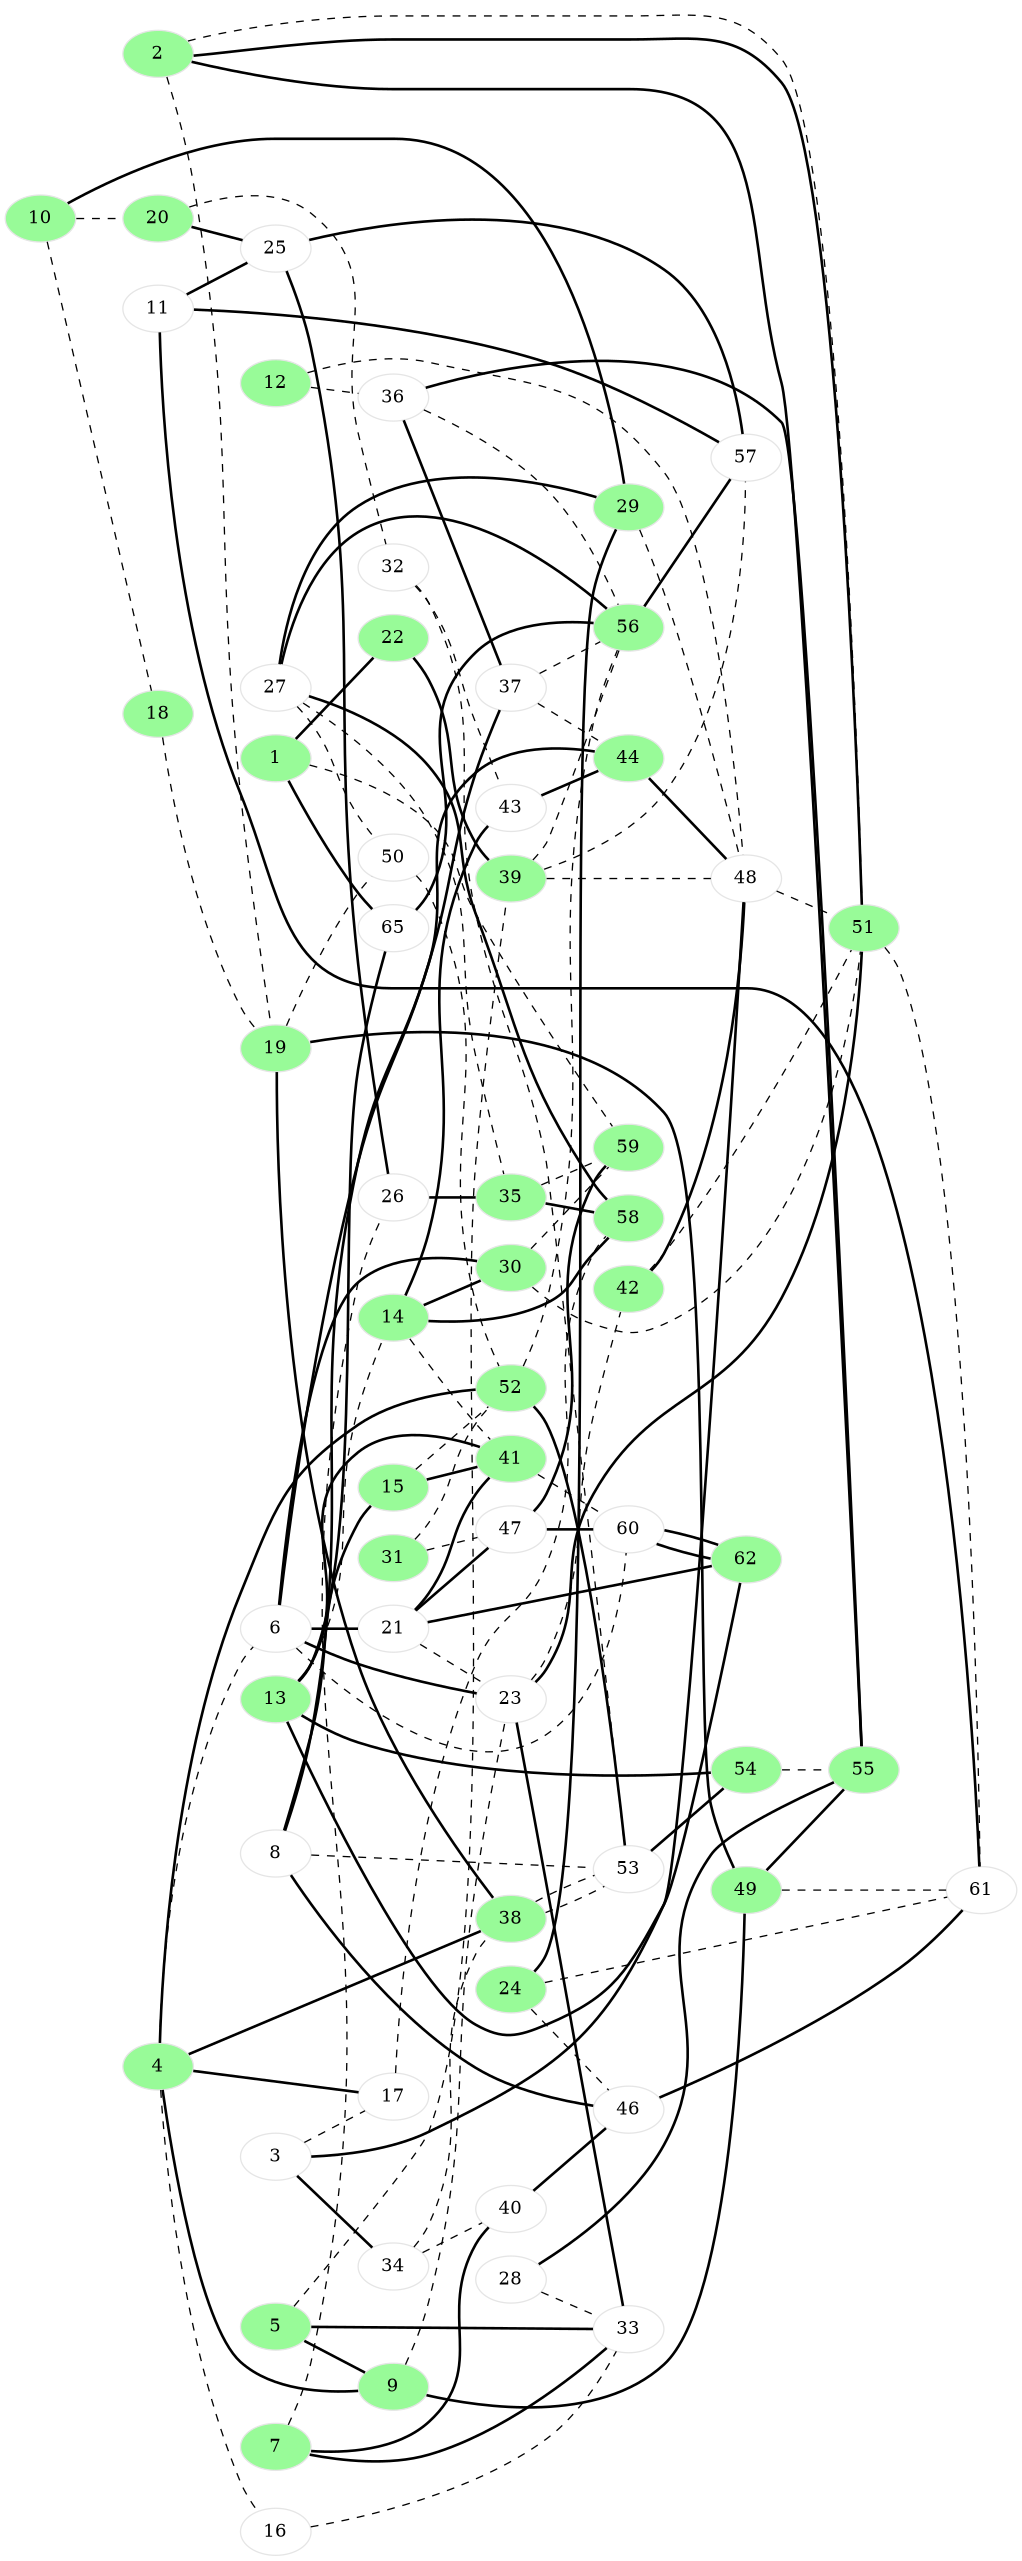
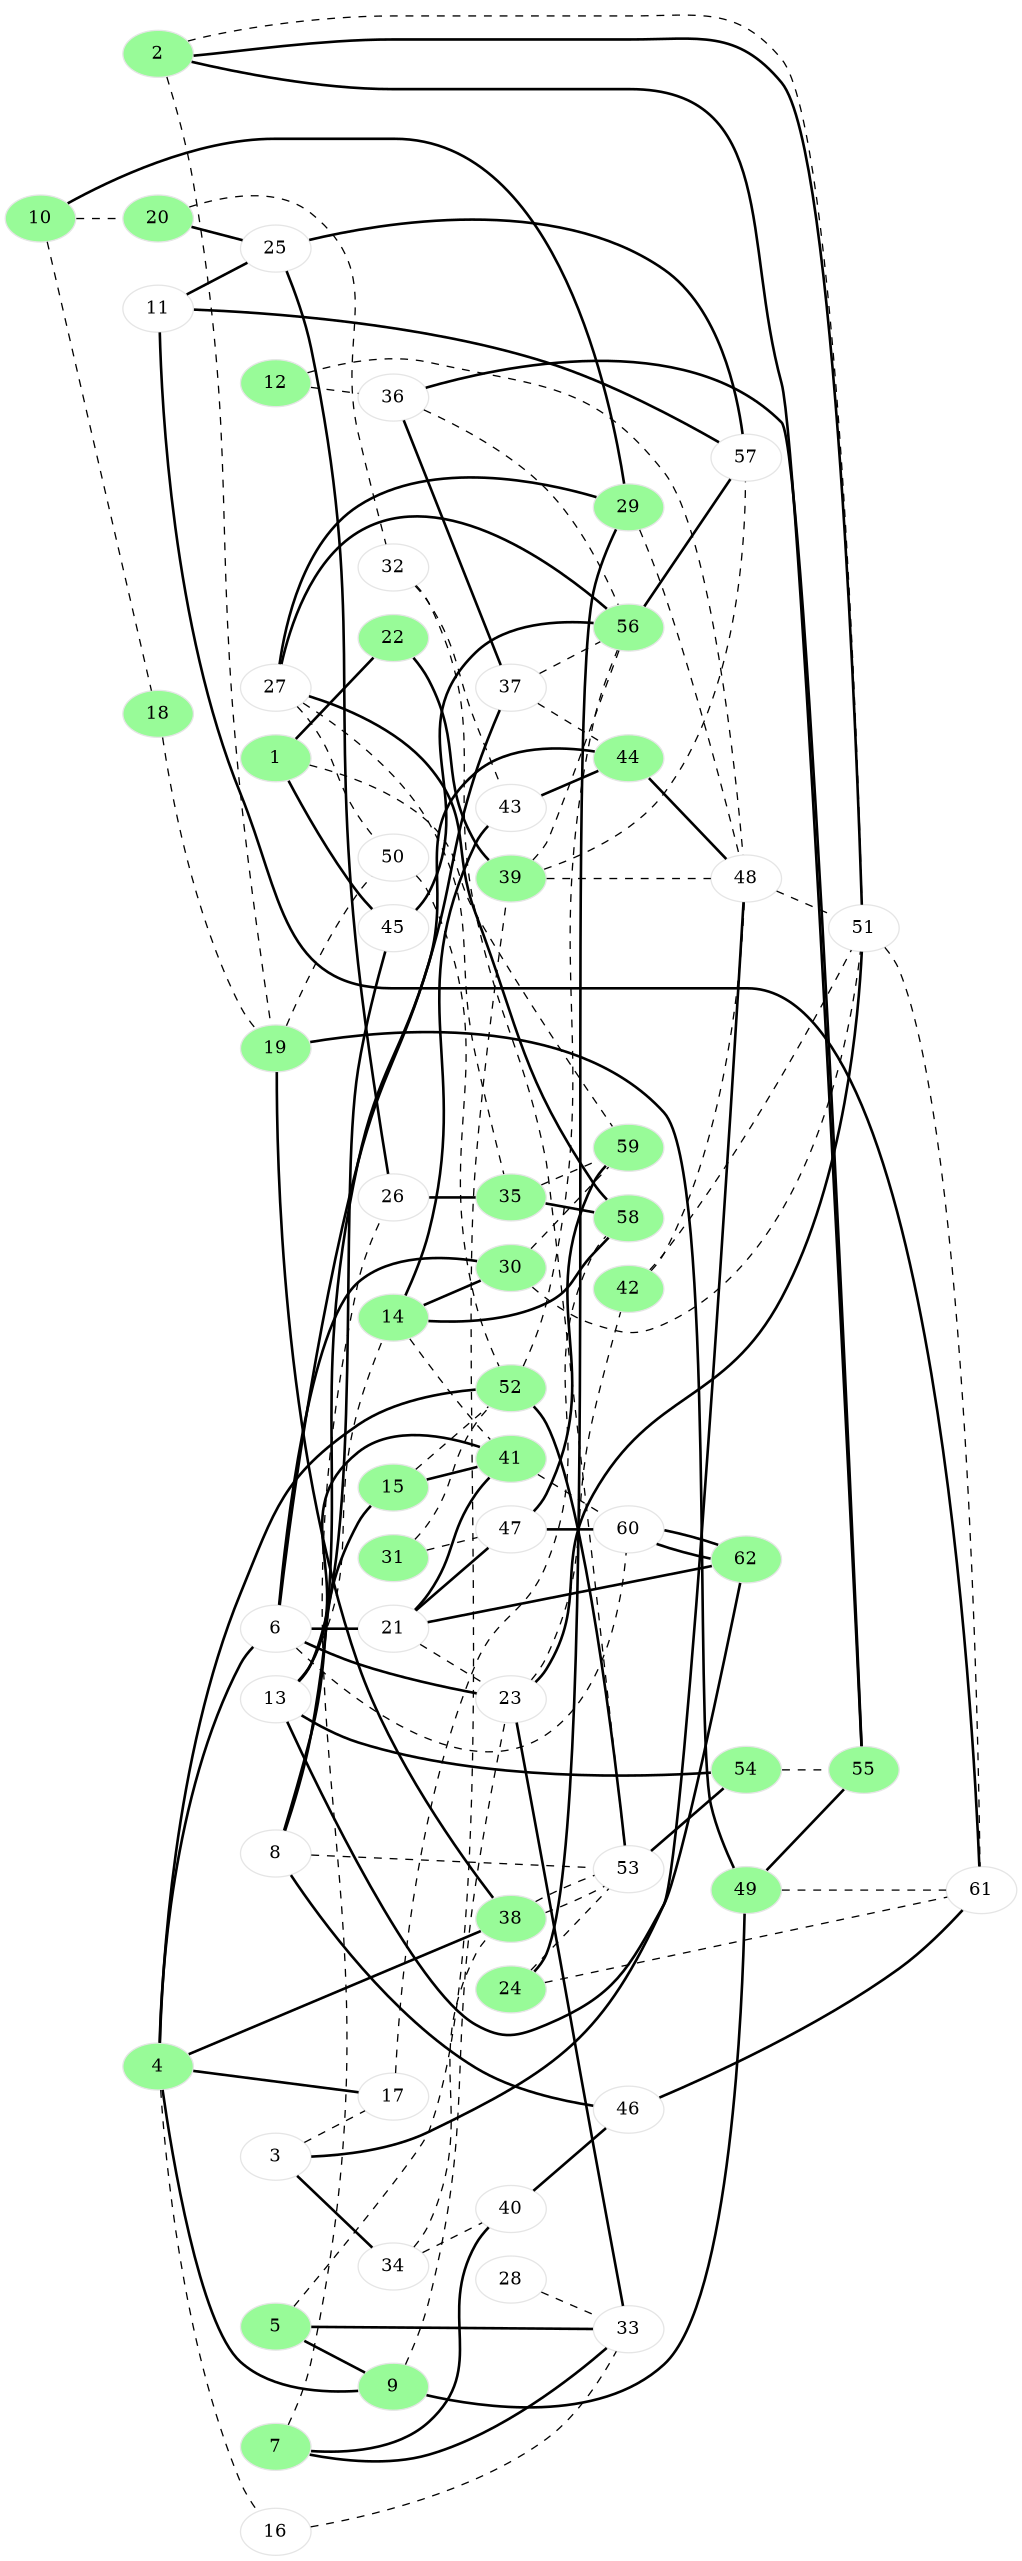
(393, 928) -> (393, 928)
(864, 928) -> (864, 928)
(720, 1093) -> (720, 1093)
(276, 1699) -> (276, 1699)
(194, 1788) -> (194, 1788)
(685, 2014) -> none
(562, 2042) -> (570, 1929)
